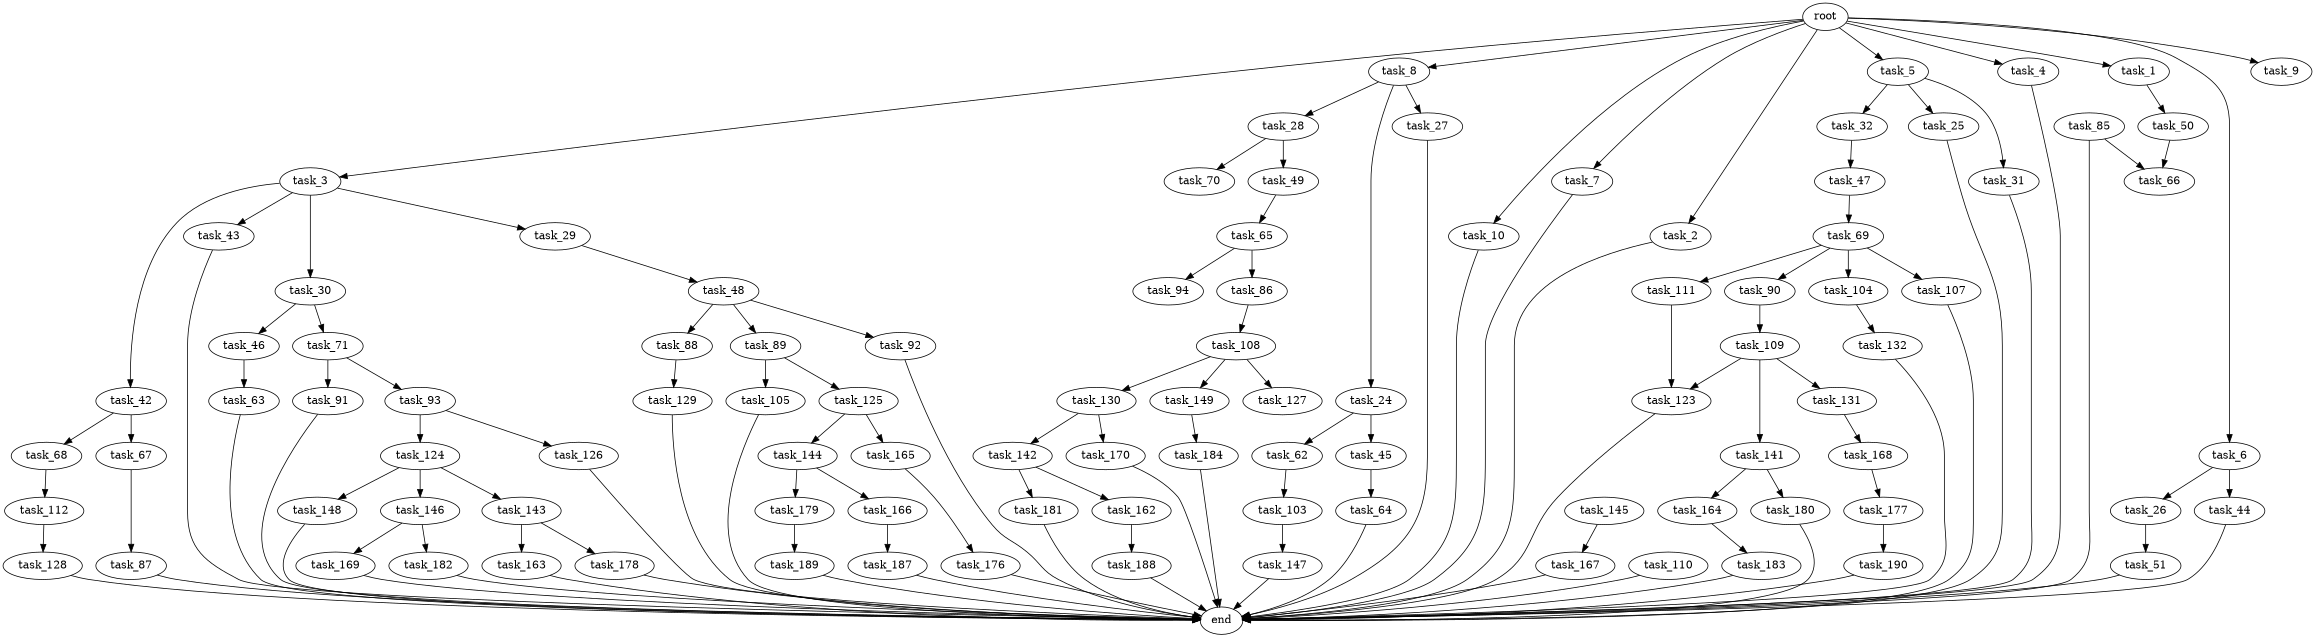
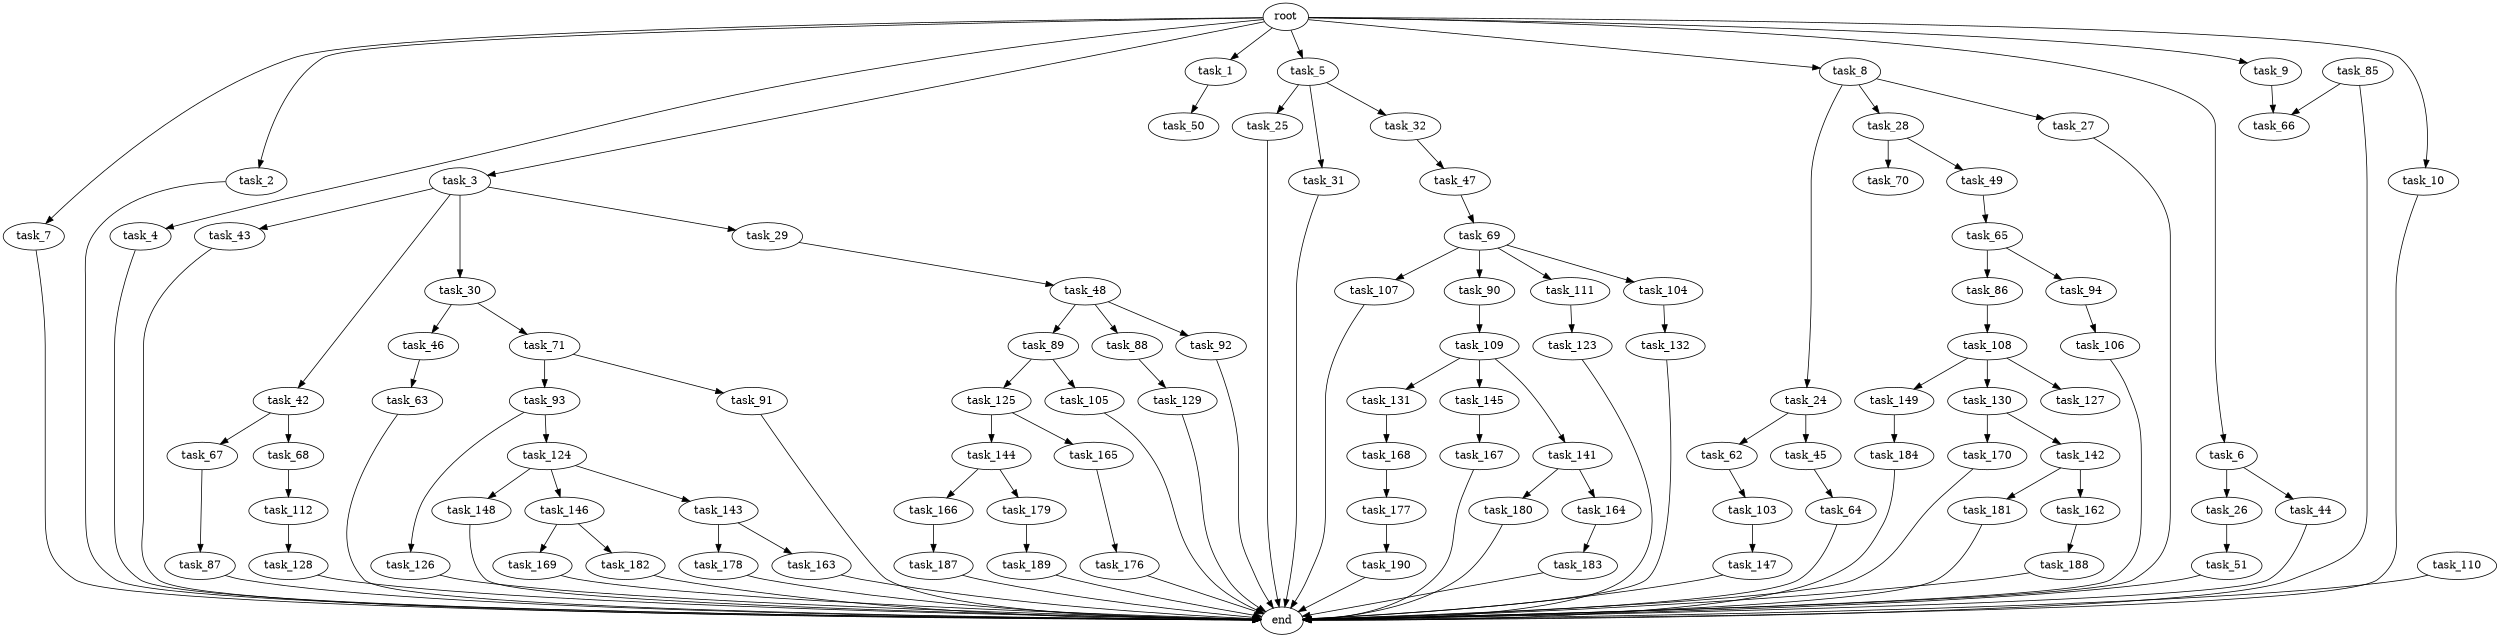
(2167, 150) -> (2272, 95)
none -> (2100, 346)
(1719, 372) -> (1479, 370)
